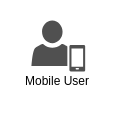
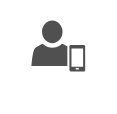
(58, 82) -> none
